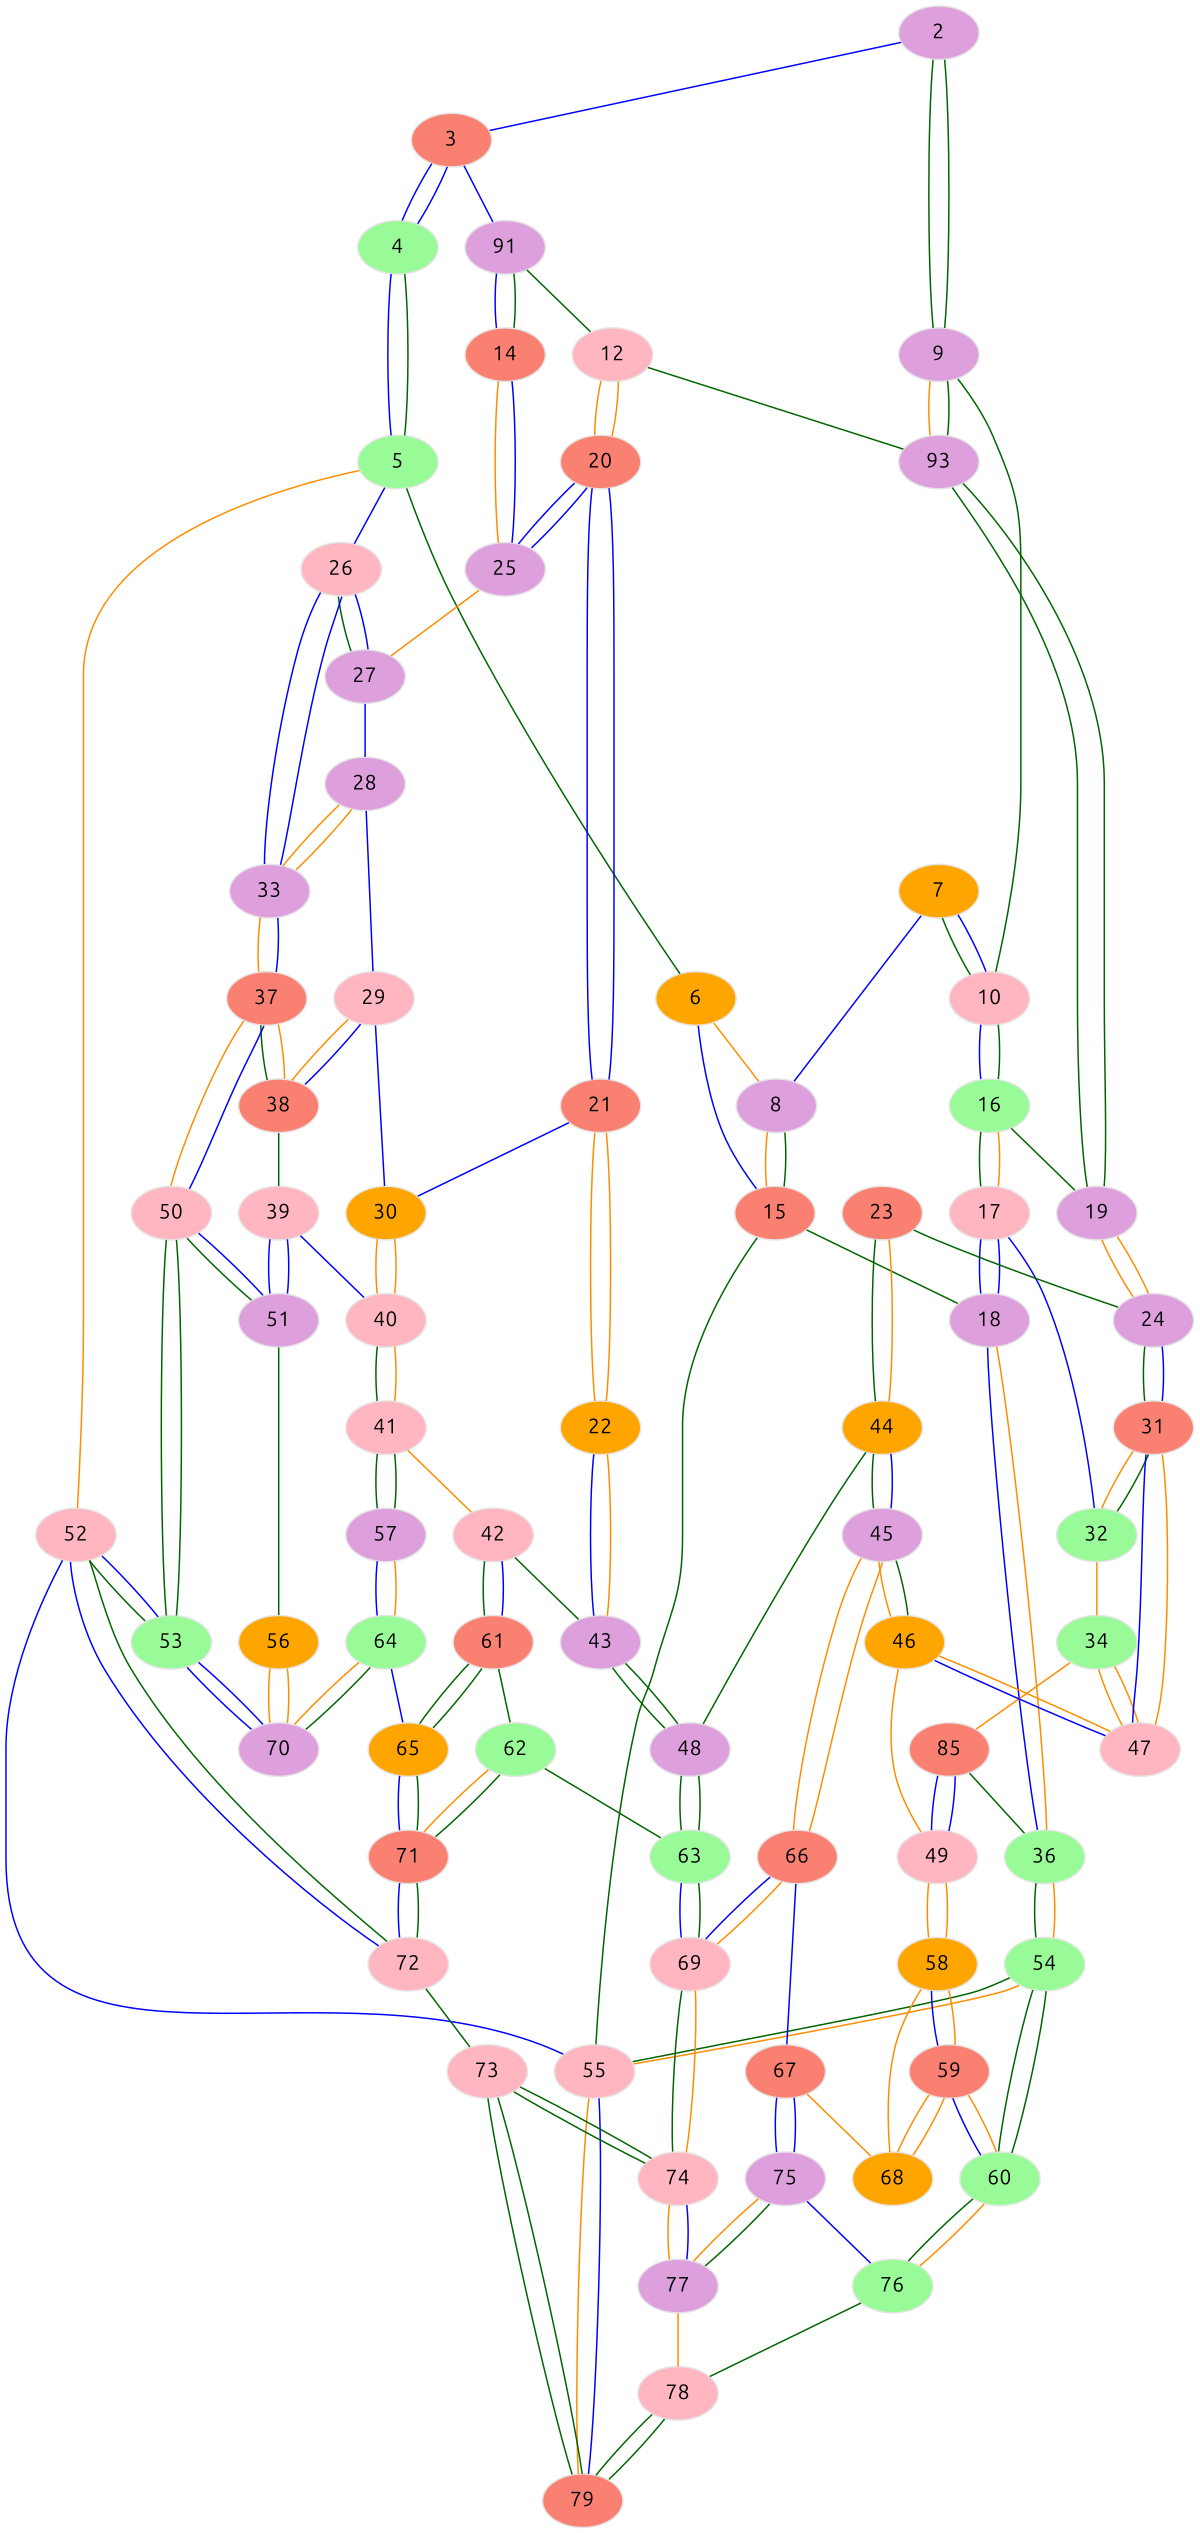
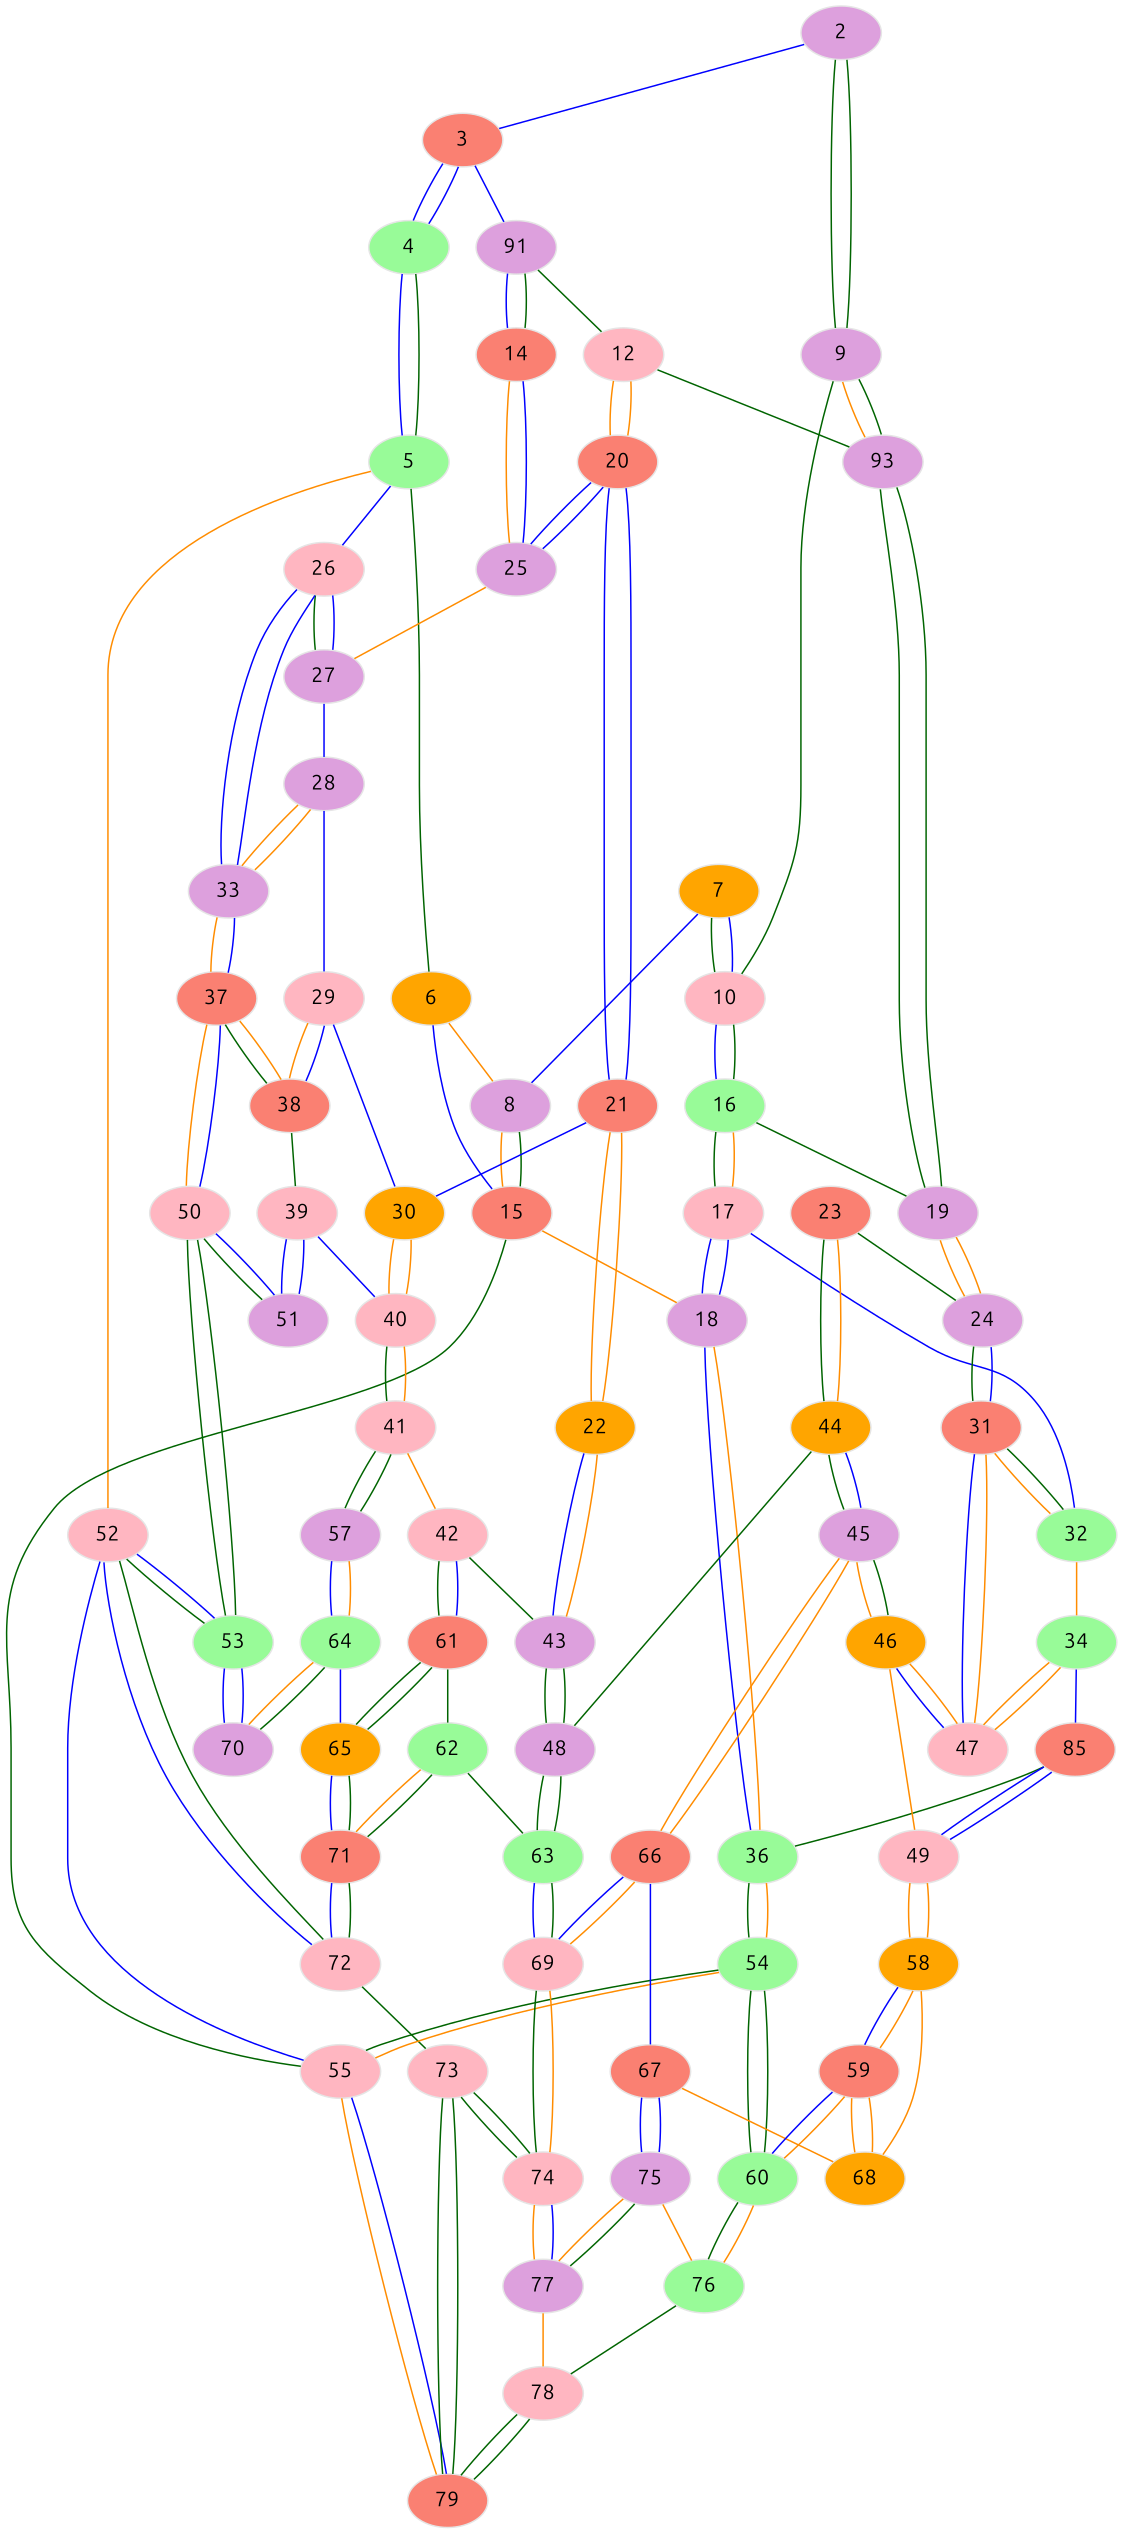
(863, 1258) -> (606, 1265)
(279, 1642) -> none
(1009, 1706) -> (1076, 1696)
(839, 2232) -> (677, 2233)
